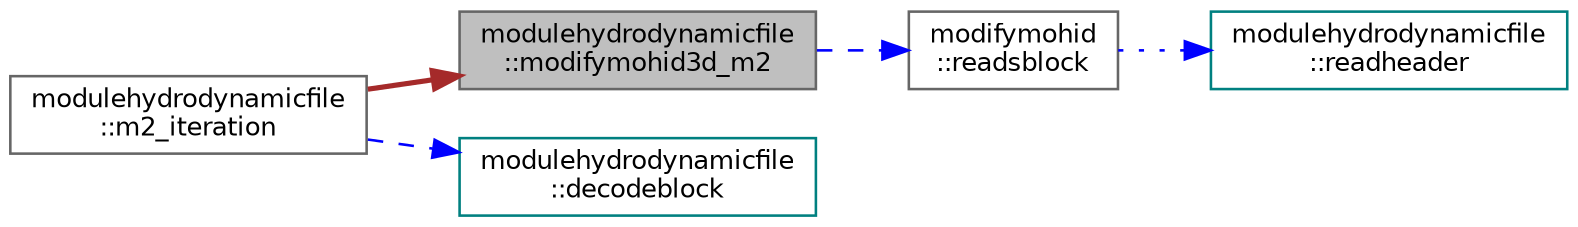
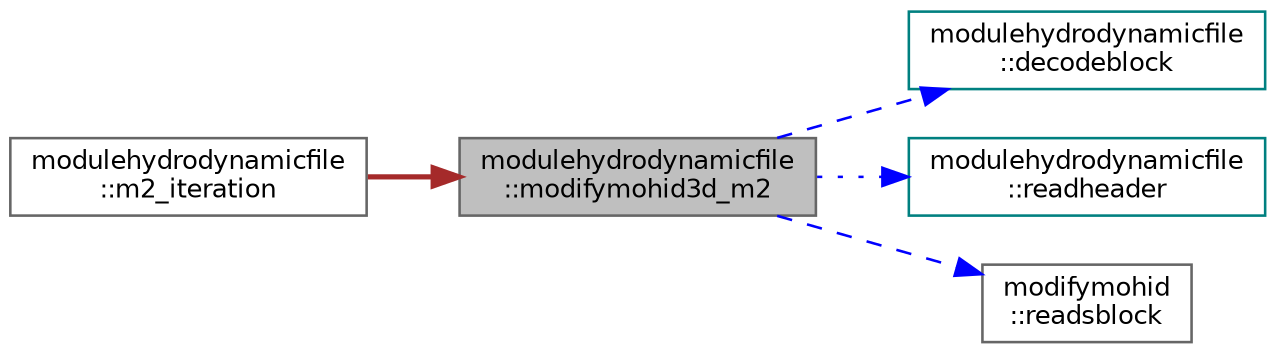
(1151, 50) -> (850, 177)
(400, 144) -> (850, 117)
